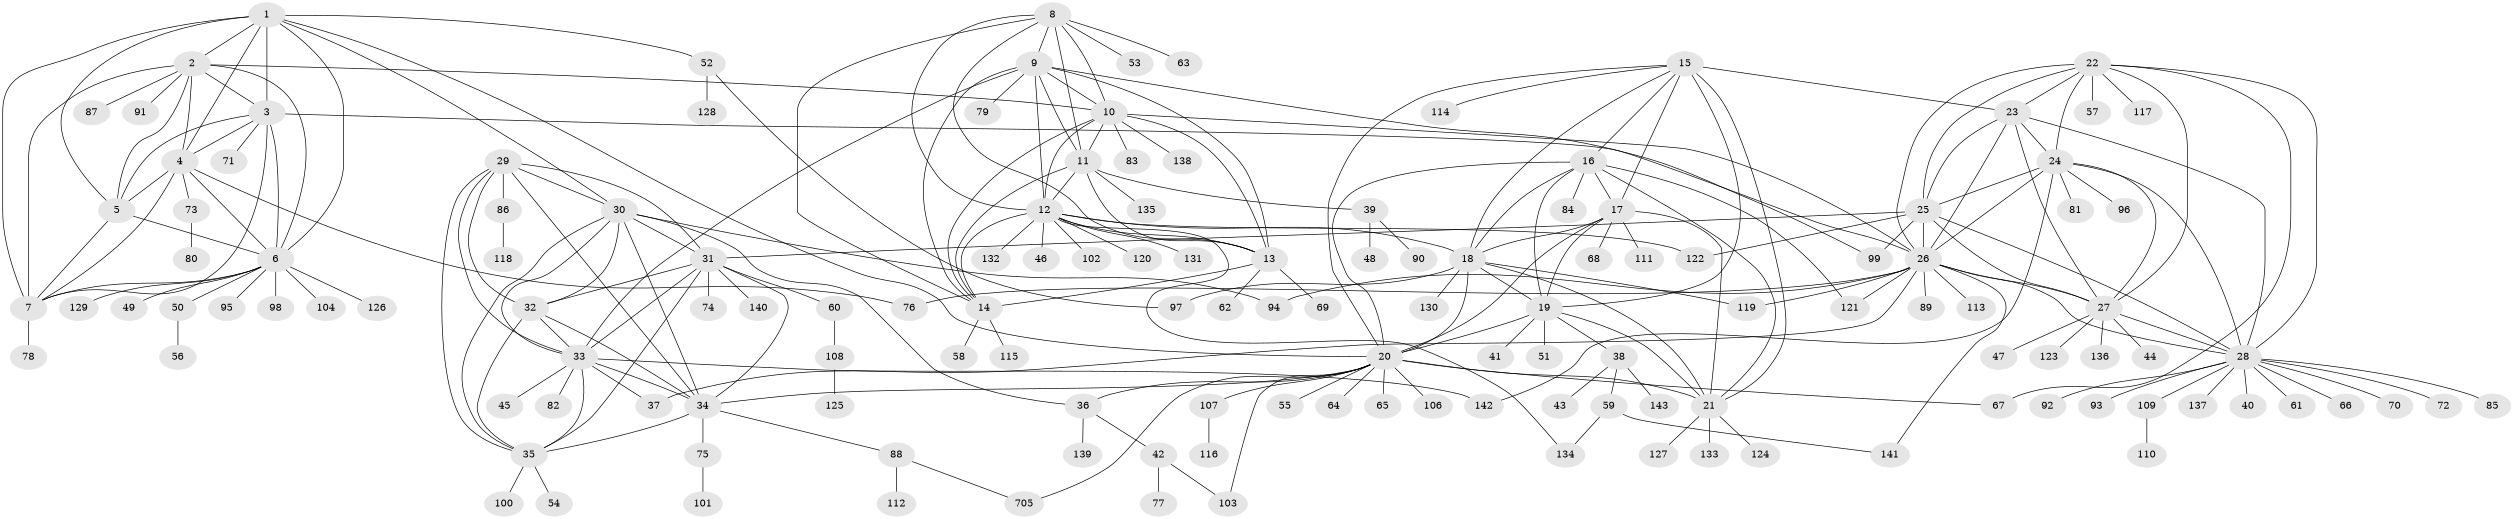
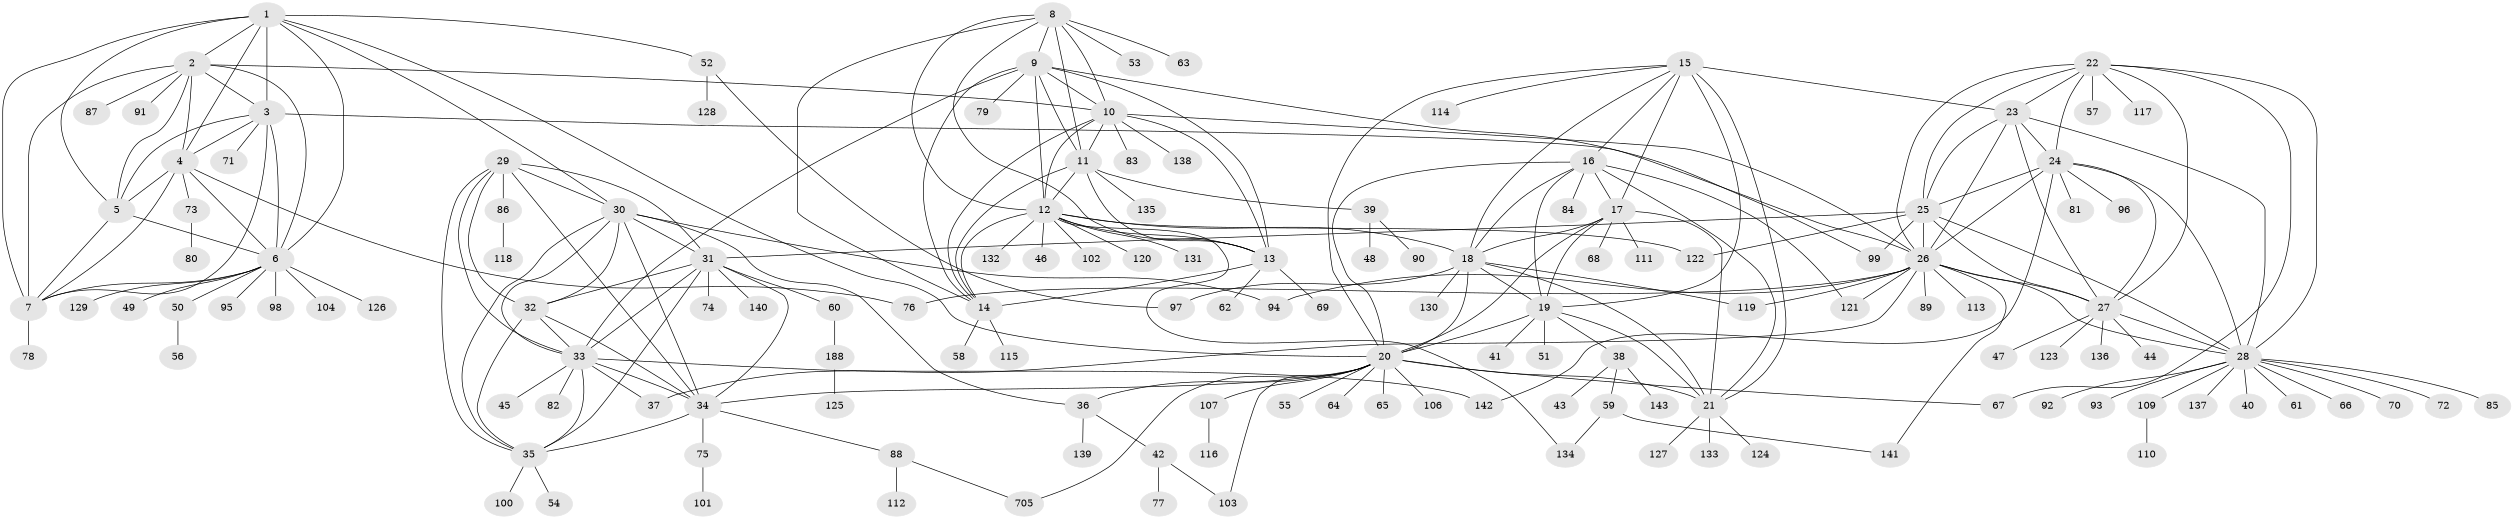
(835, 357) -> (835, 357)
